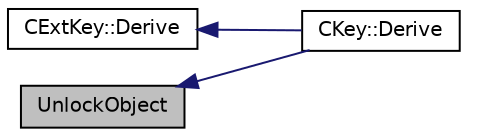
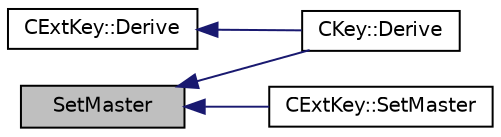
(103, 107) -> (103, 107)
none -> (381, 107)
